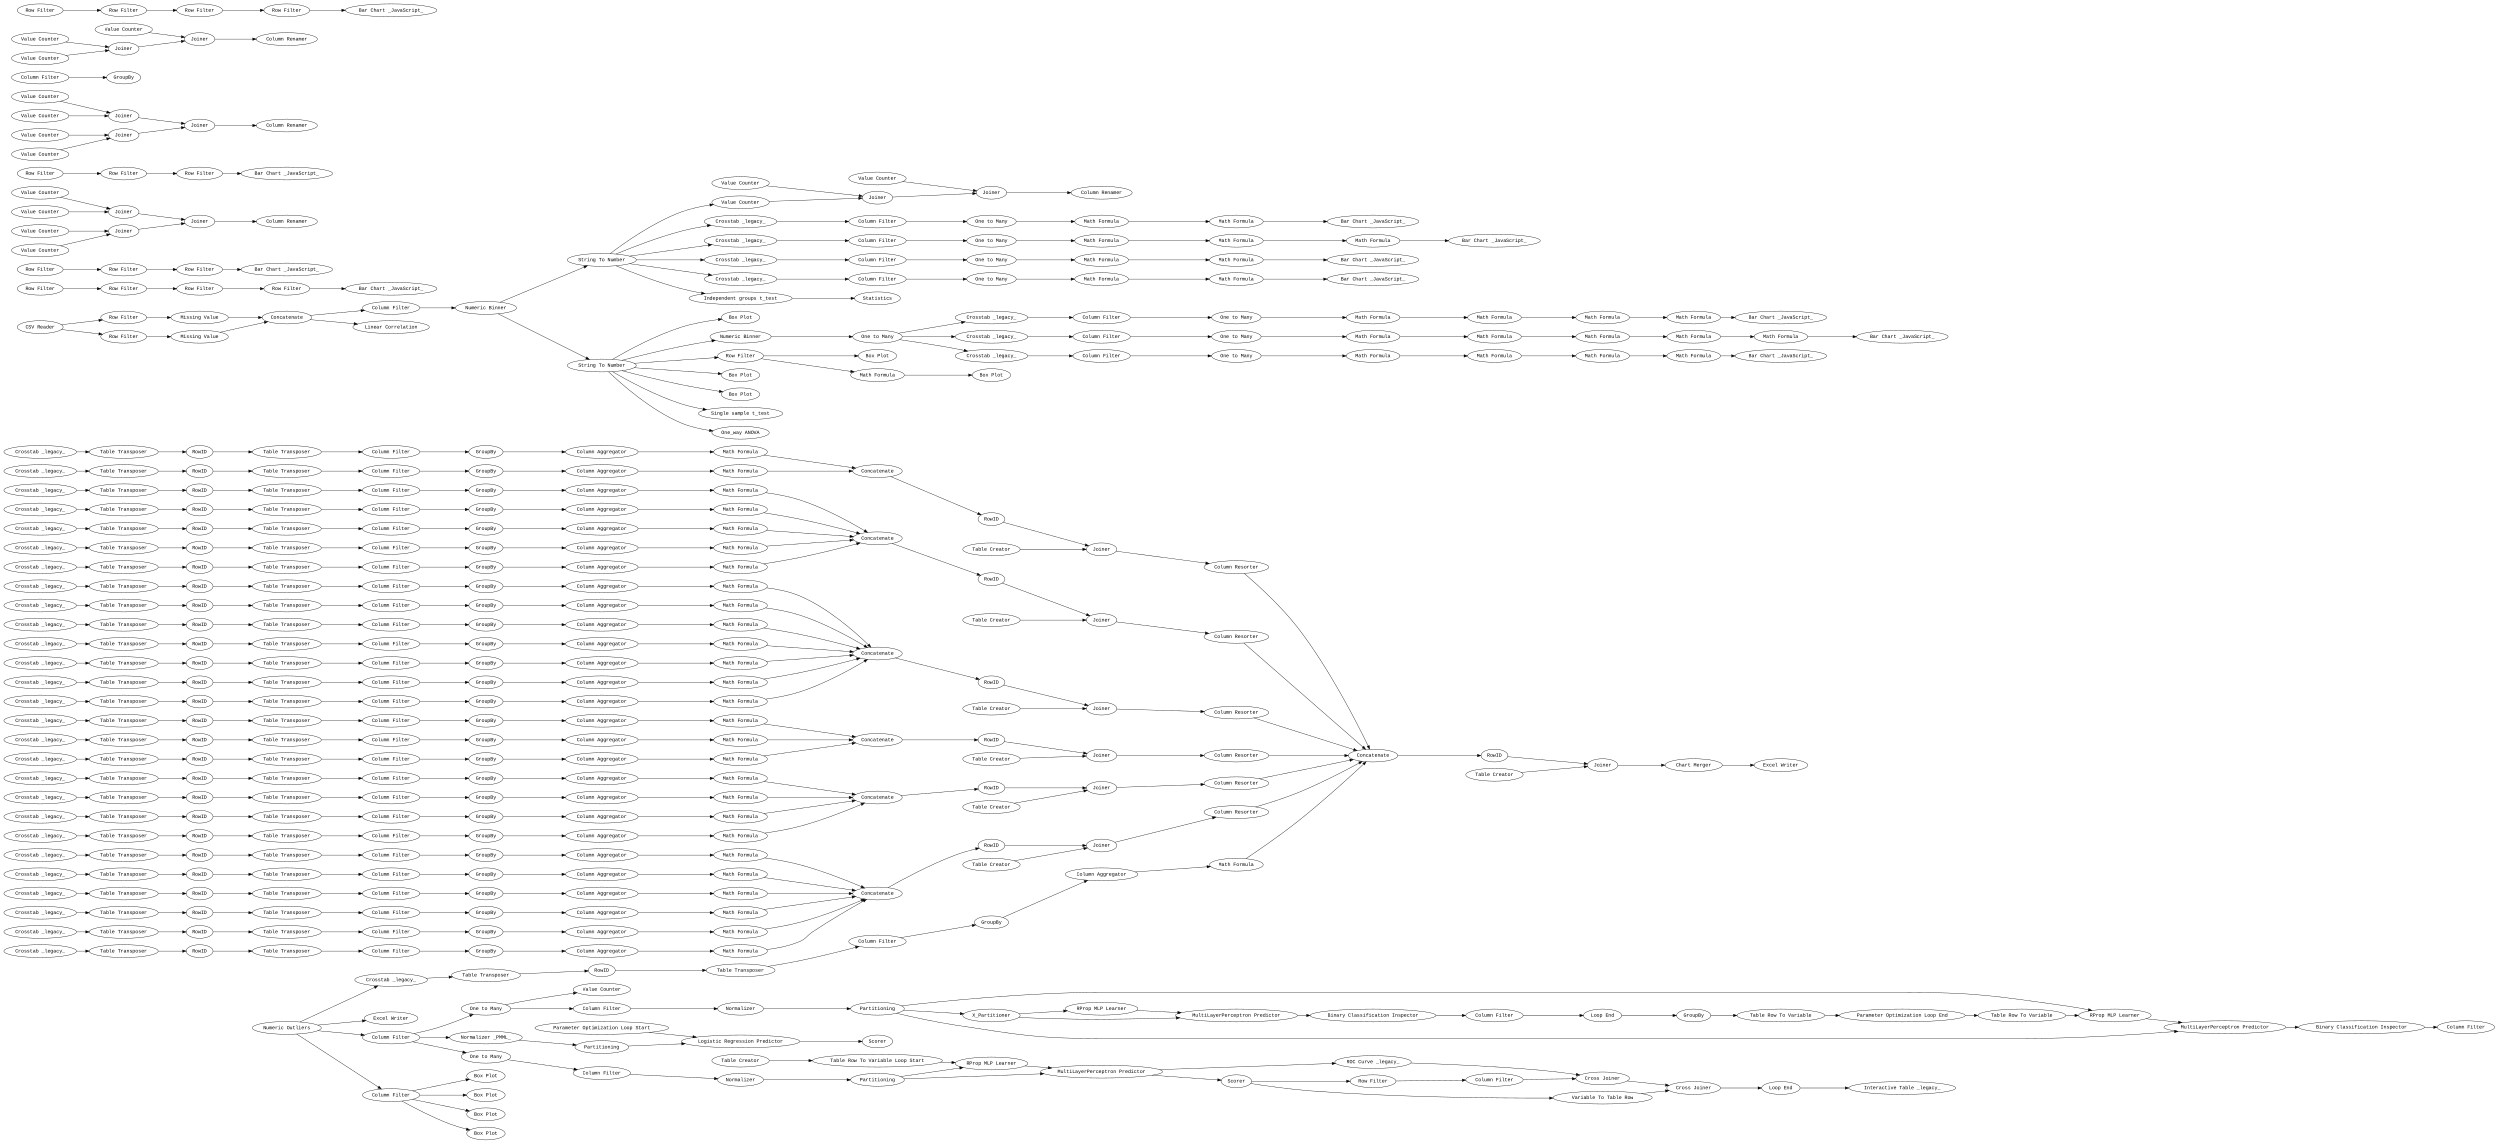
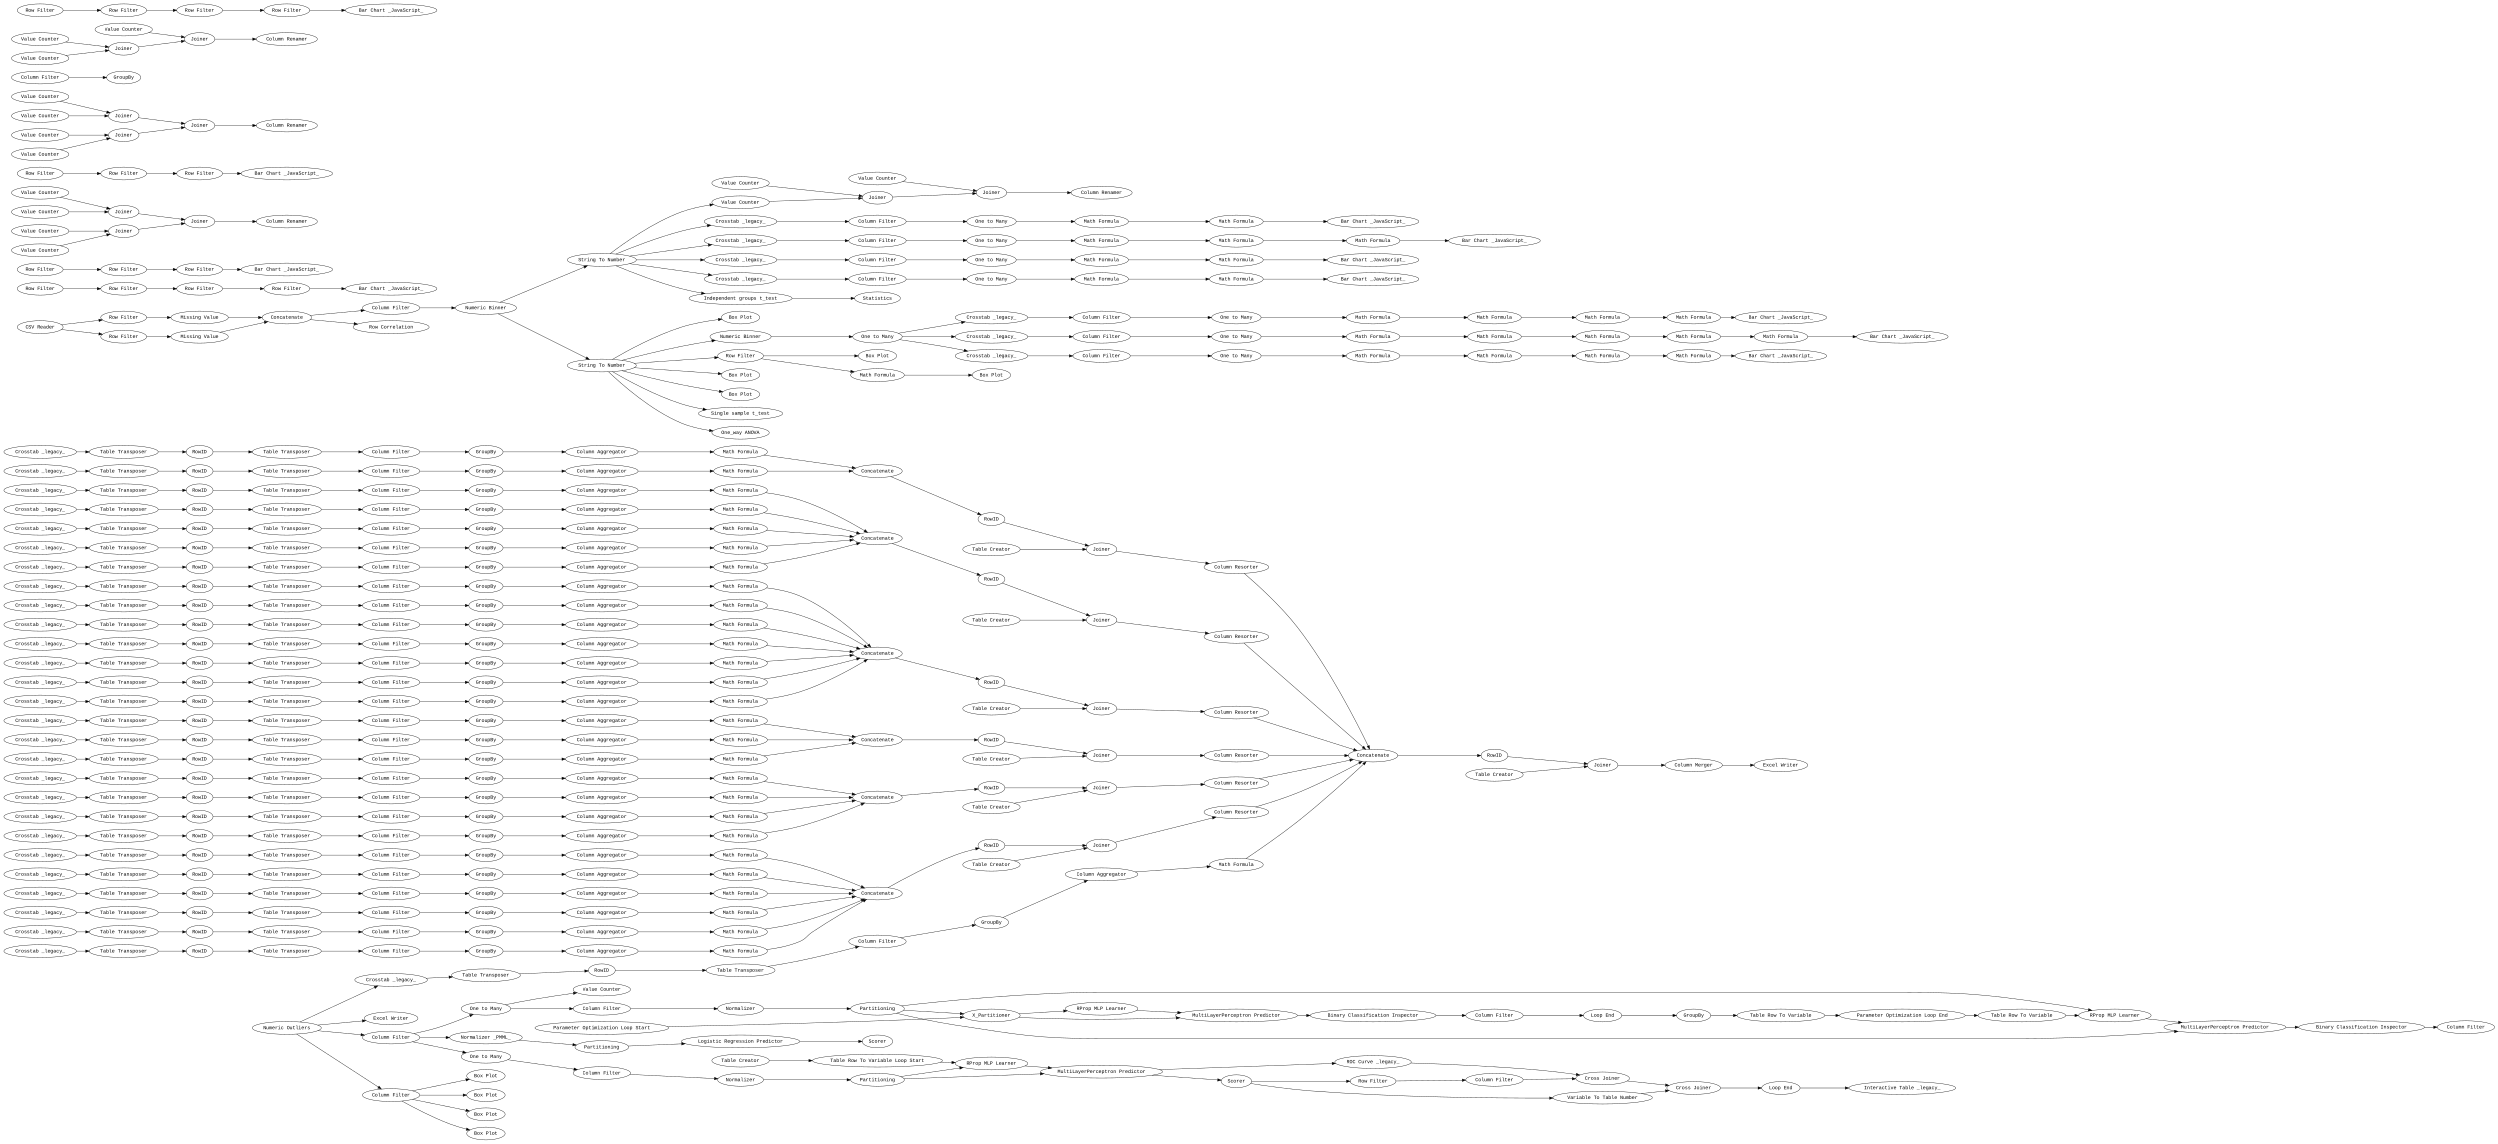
(391, 327) -> (391, 327)
(1694, 765) -> (1694, 765)
(671, 1035) -> (814, 1023)
(1603, 1098) -> (1603, 1098)
